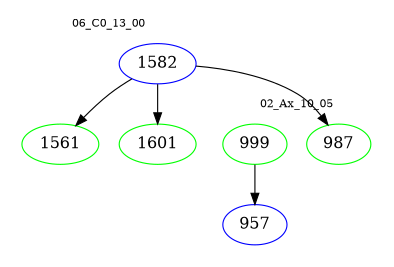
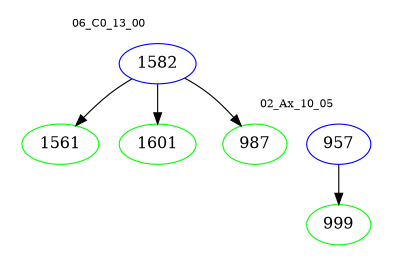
(255, 179) -> (339, 179)
